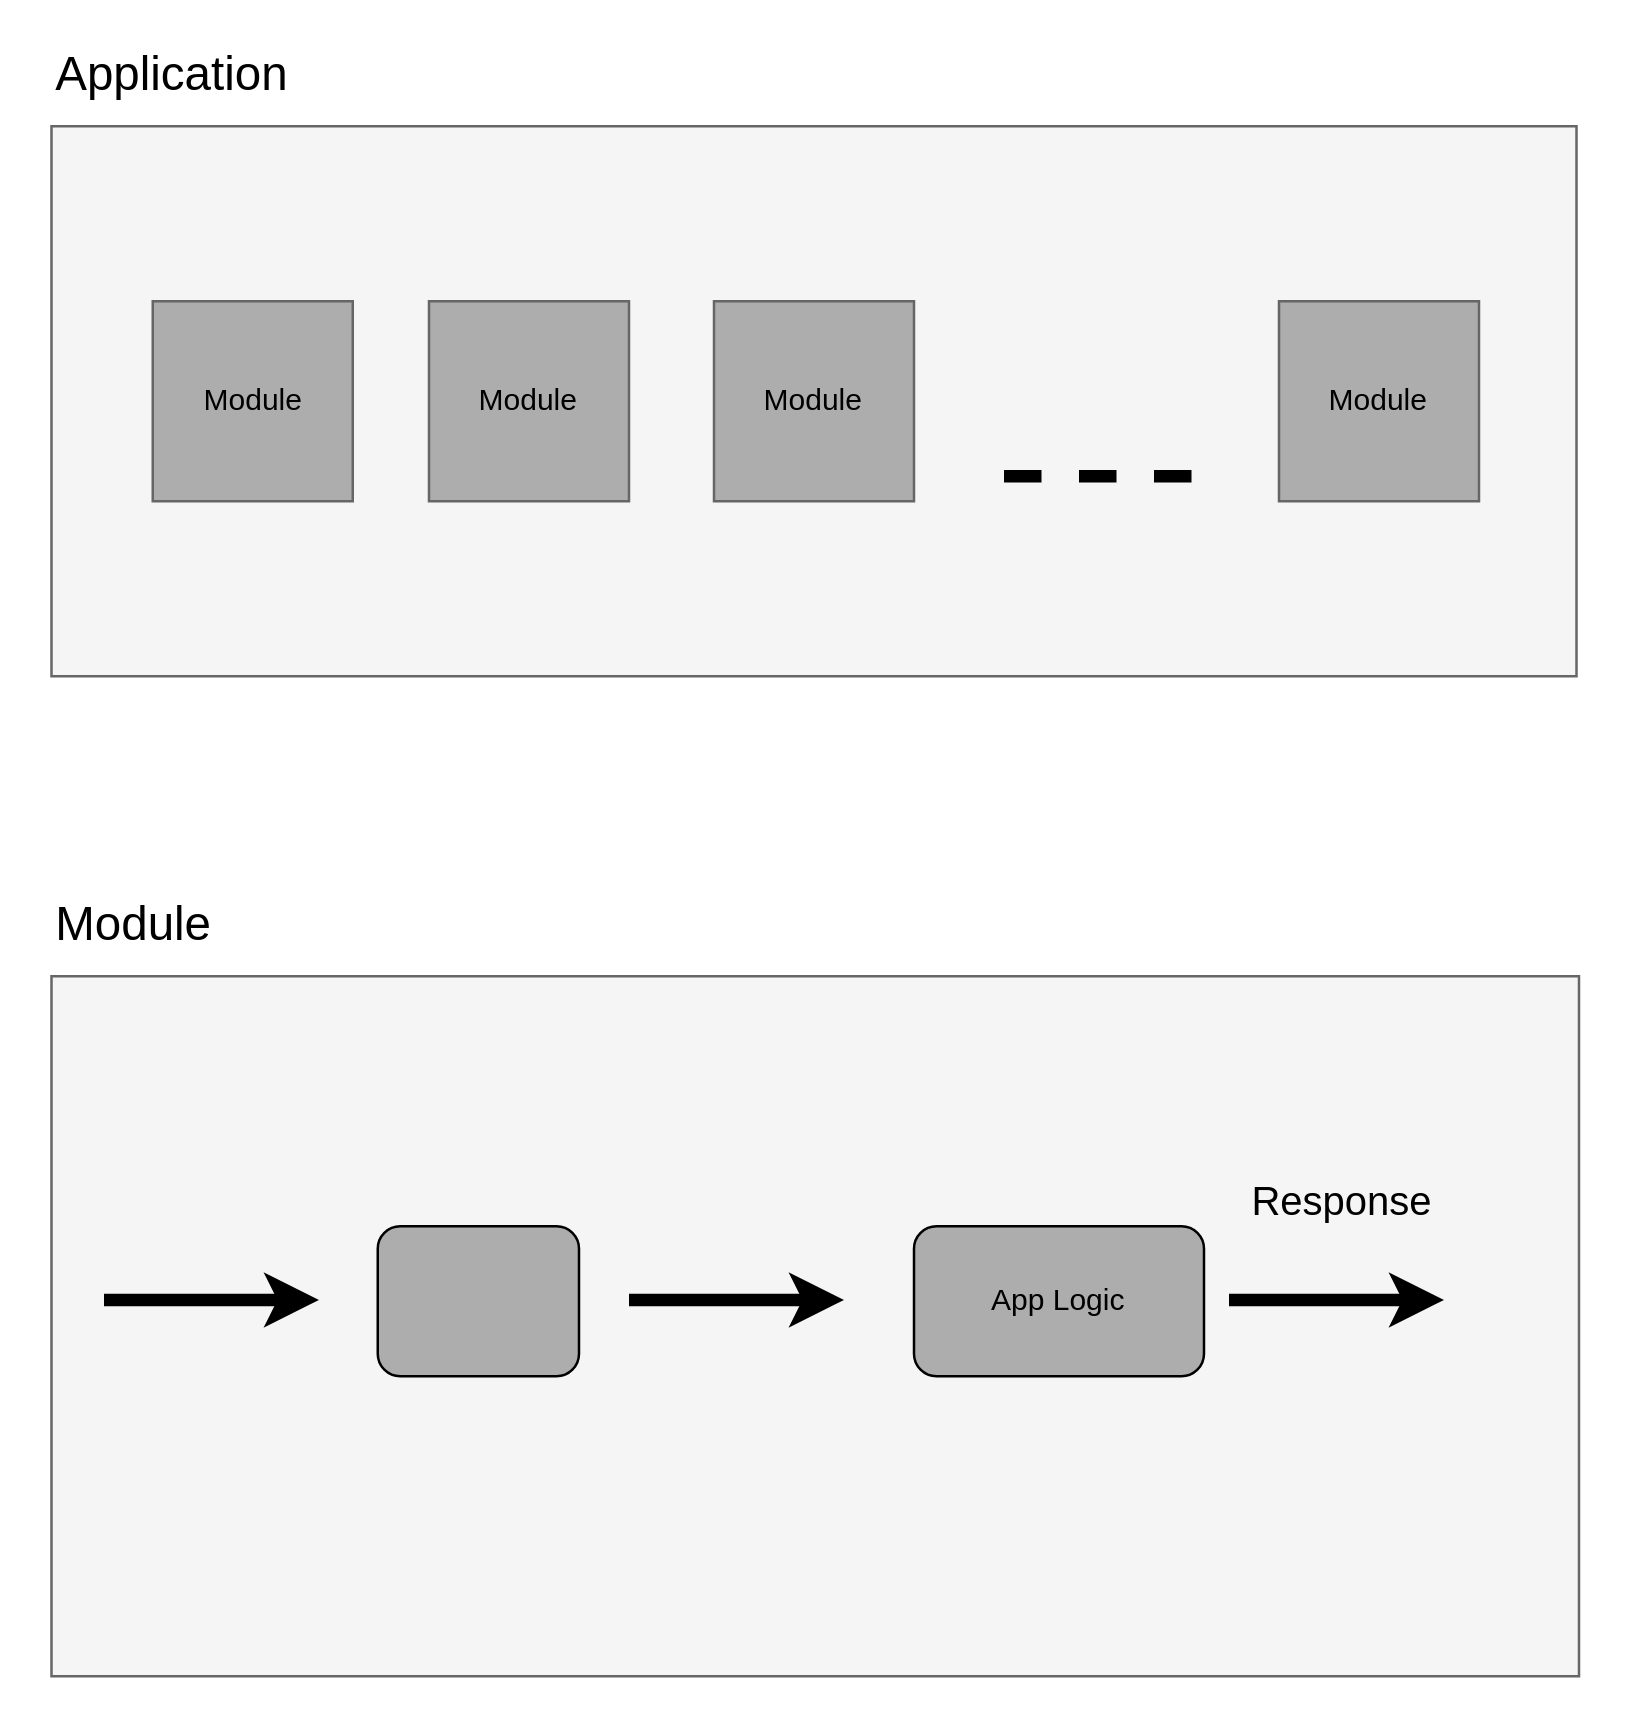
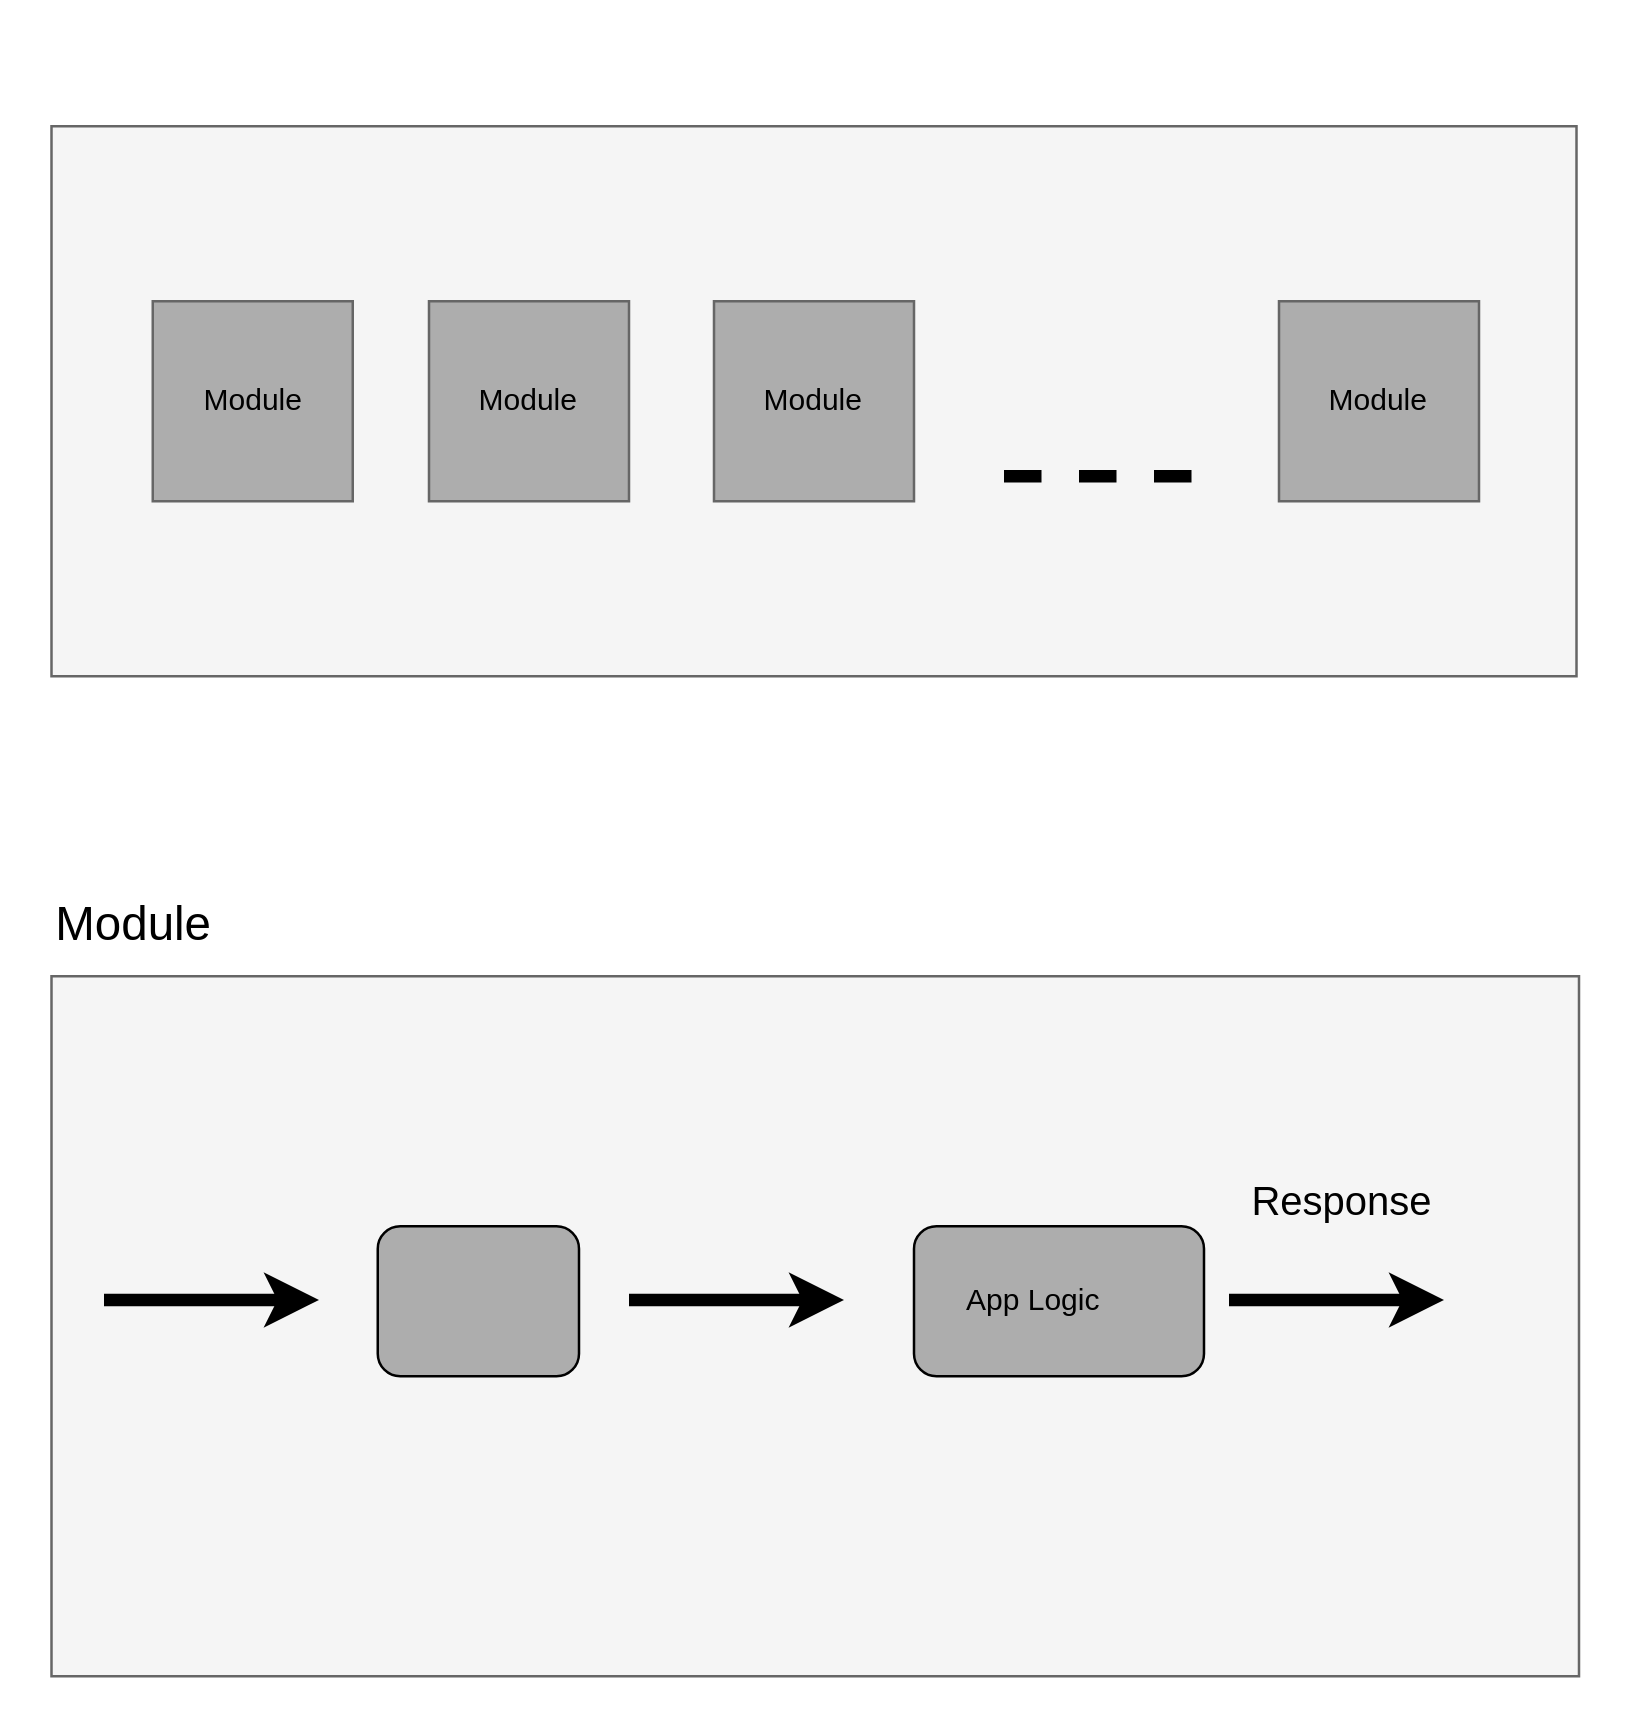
(253, 76) -> none
(1059, 1301) -> (1034, 1301)
